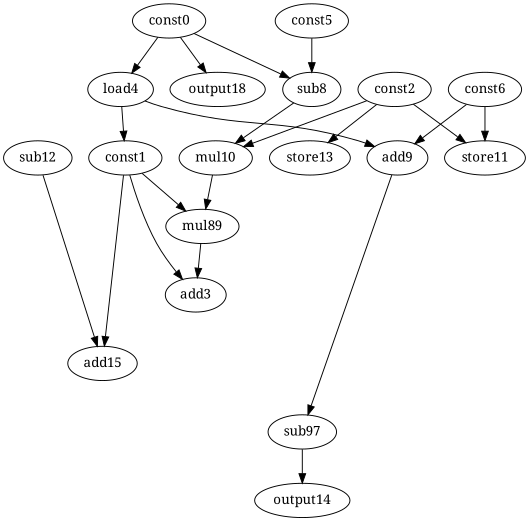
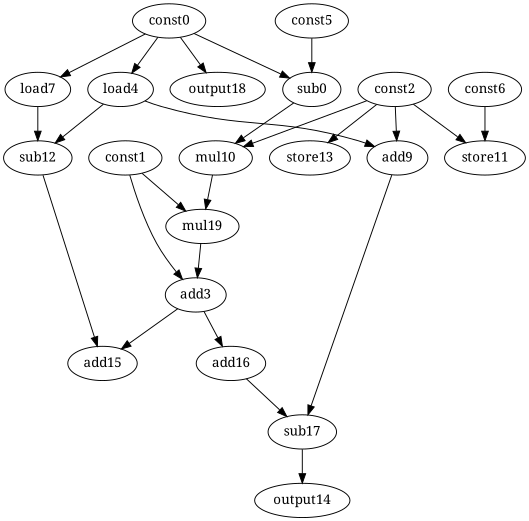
none -> (38, 89)
(312, 89) -> (312, 89)
(123, 119) -> (83, 120)
(446, 120) -> (396, 119)
(202, 226) -> (202, 226)
(114, 256) -> (153, 326)
none -> (231, 363)
(302, 432) -> (302, 432)
